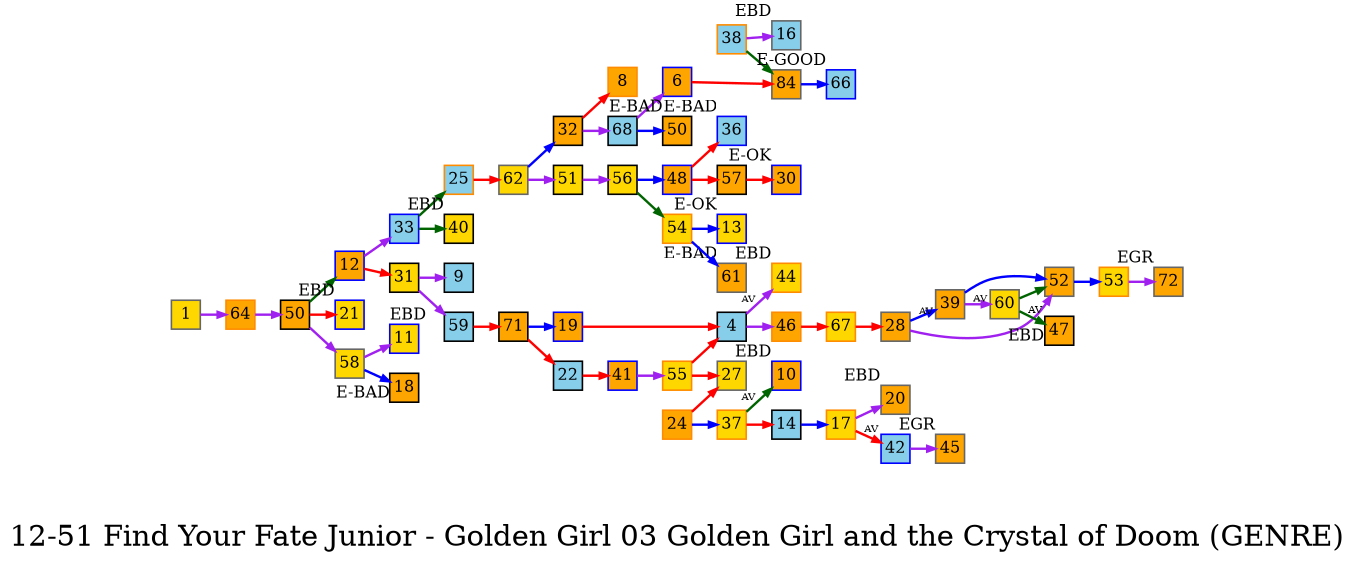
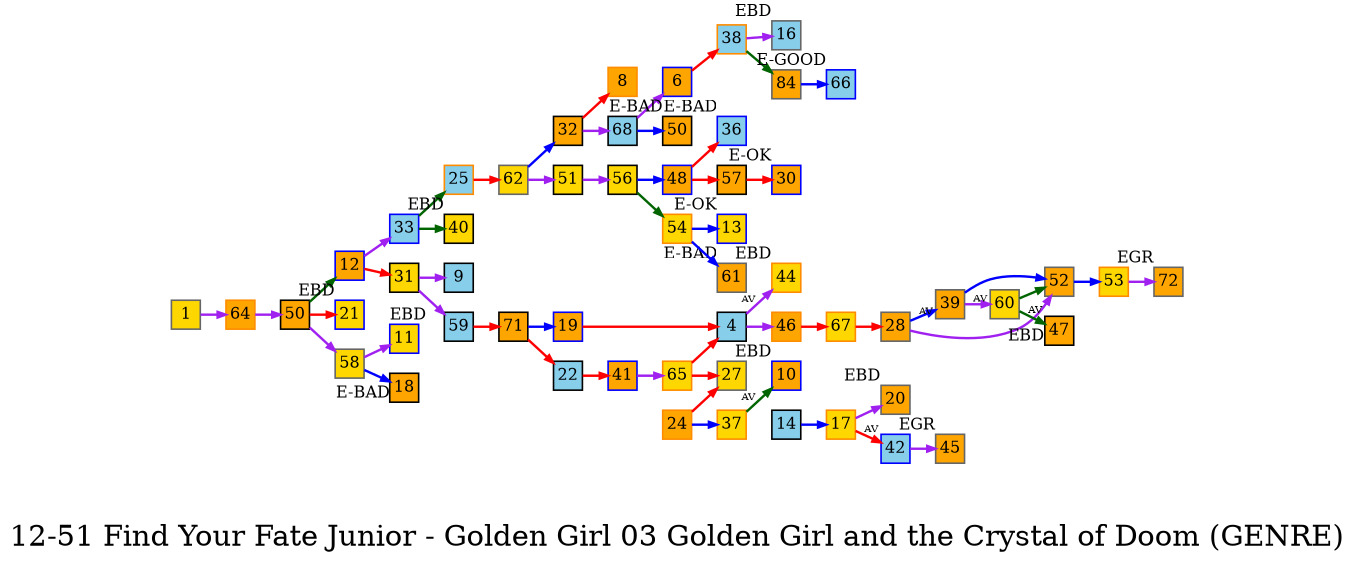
(728, 83) -> (701, 63)
(677, 376) -> (677, 376)
(755, 425) -> none
